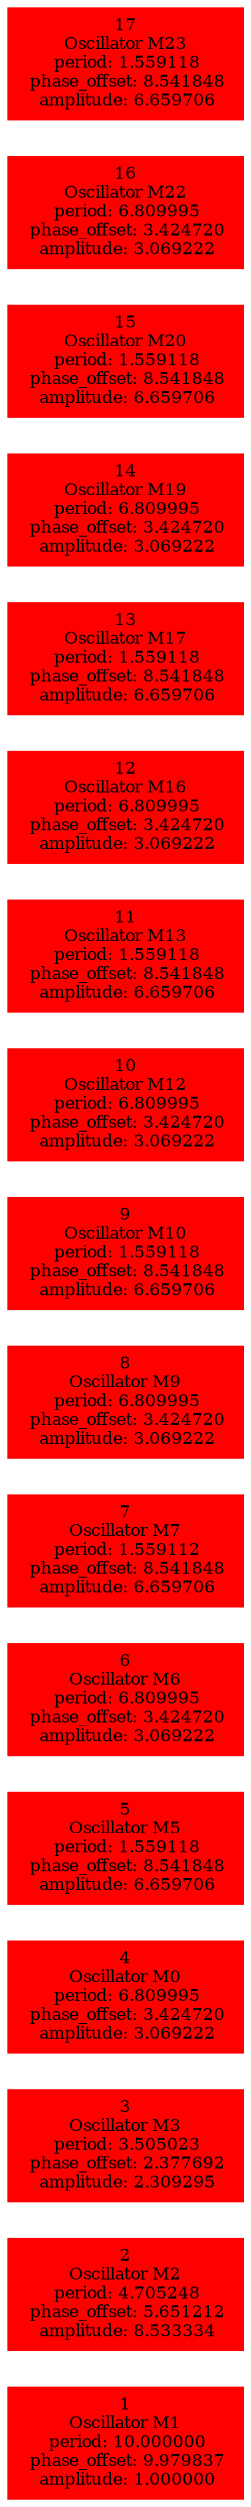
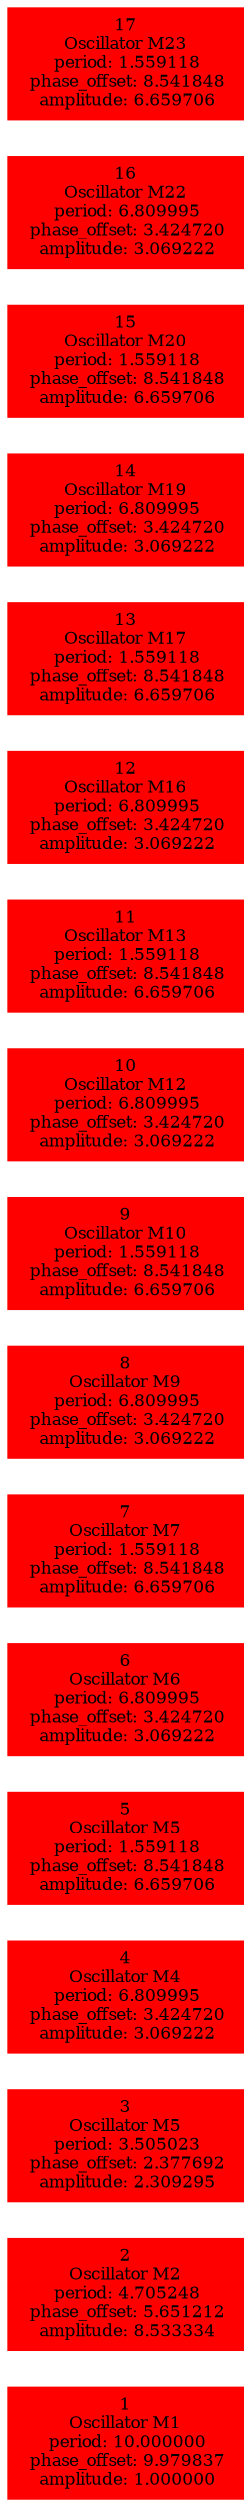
(126, 1550) -> (126, 1550)
(126, 1977) -> (126, 1977)
(126, 2126) -> (126, 2126)
